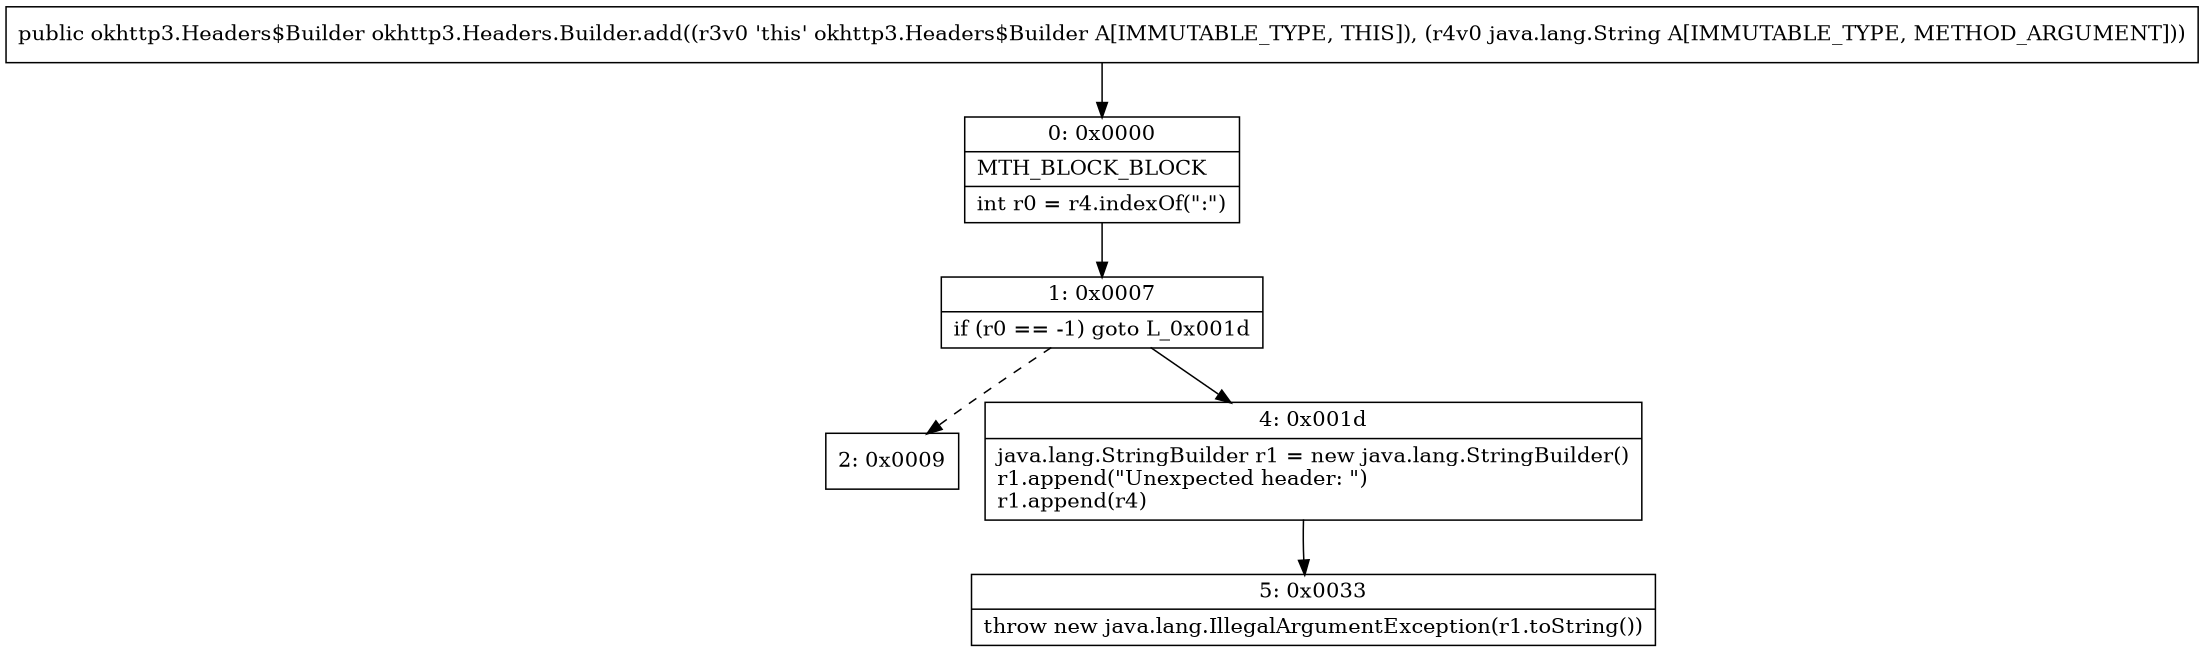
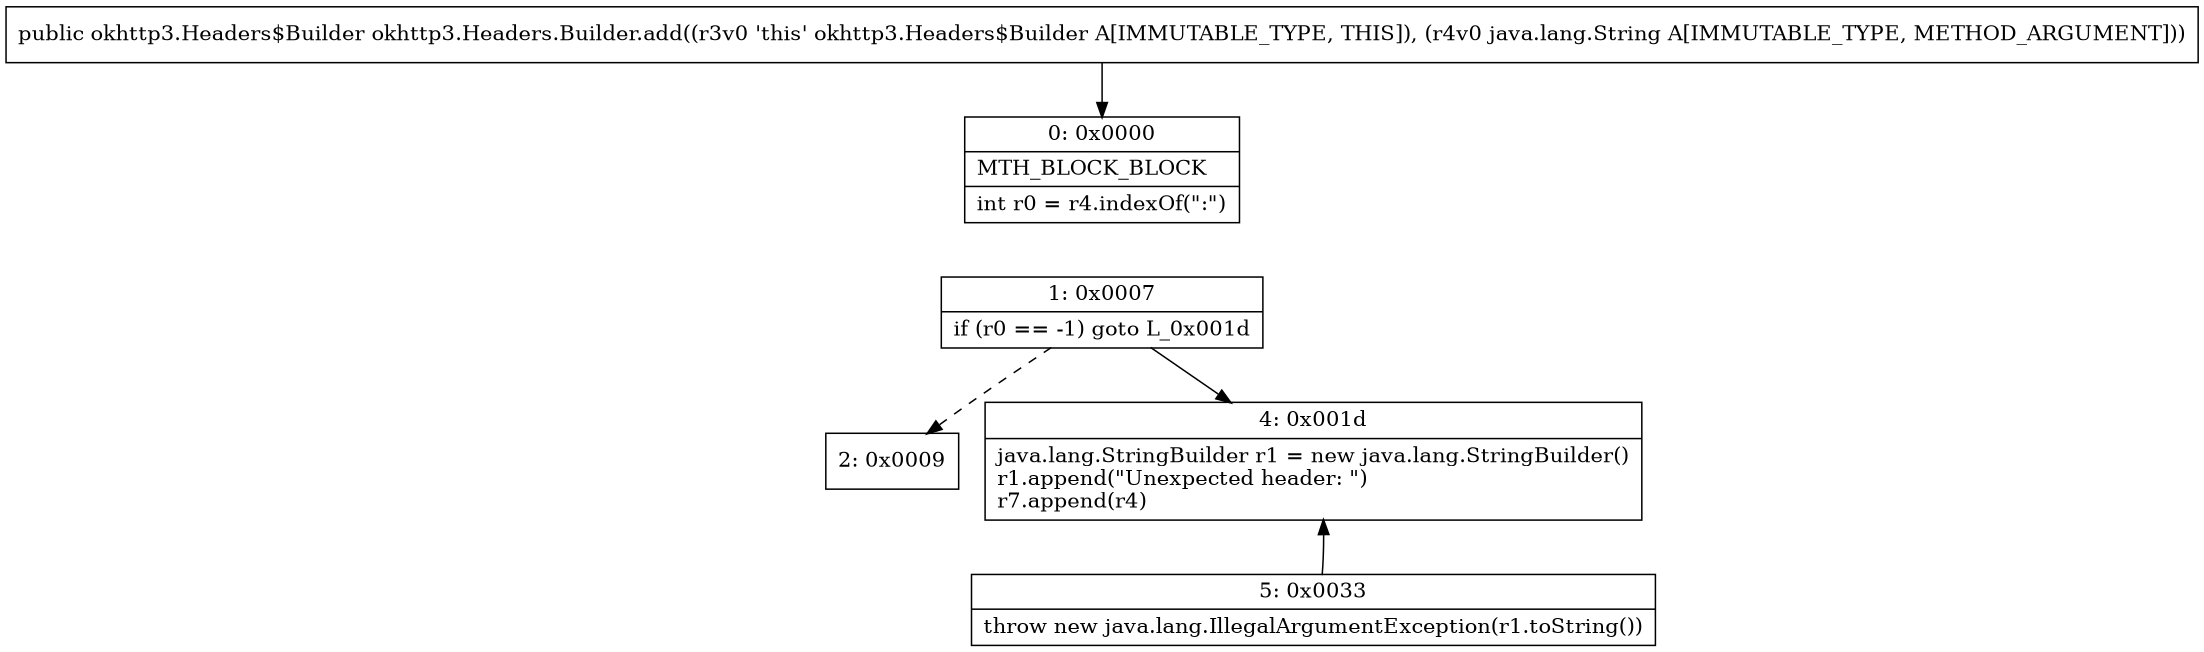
(1102, 242) -> none
(1073, 501) -> (1073, 501)
(1303, 540) -> (1323, 555)
